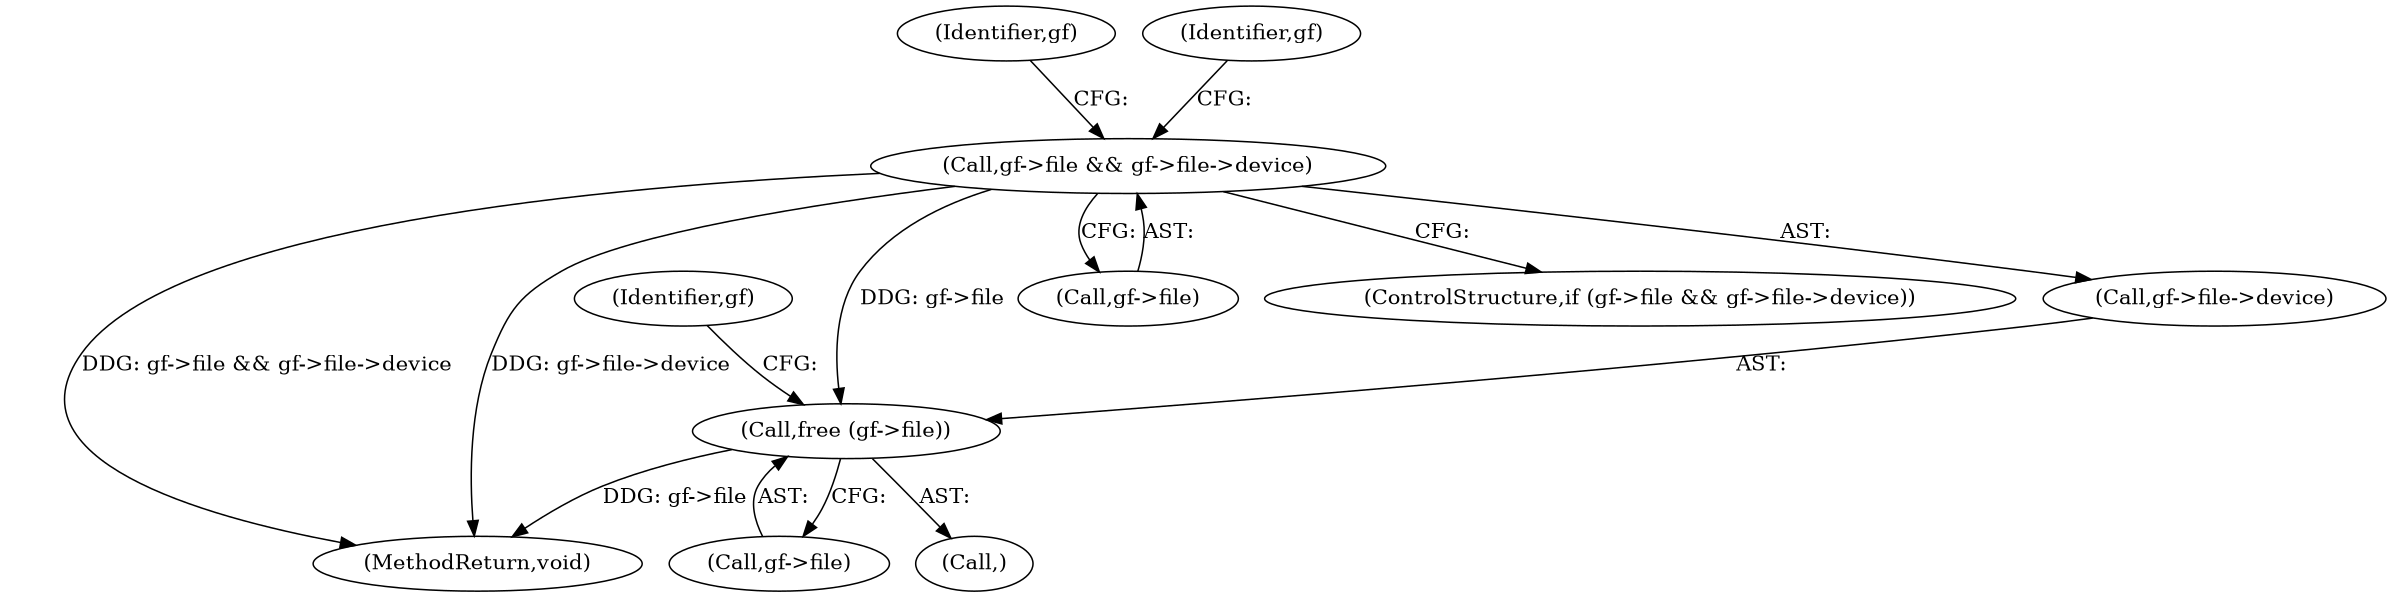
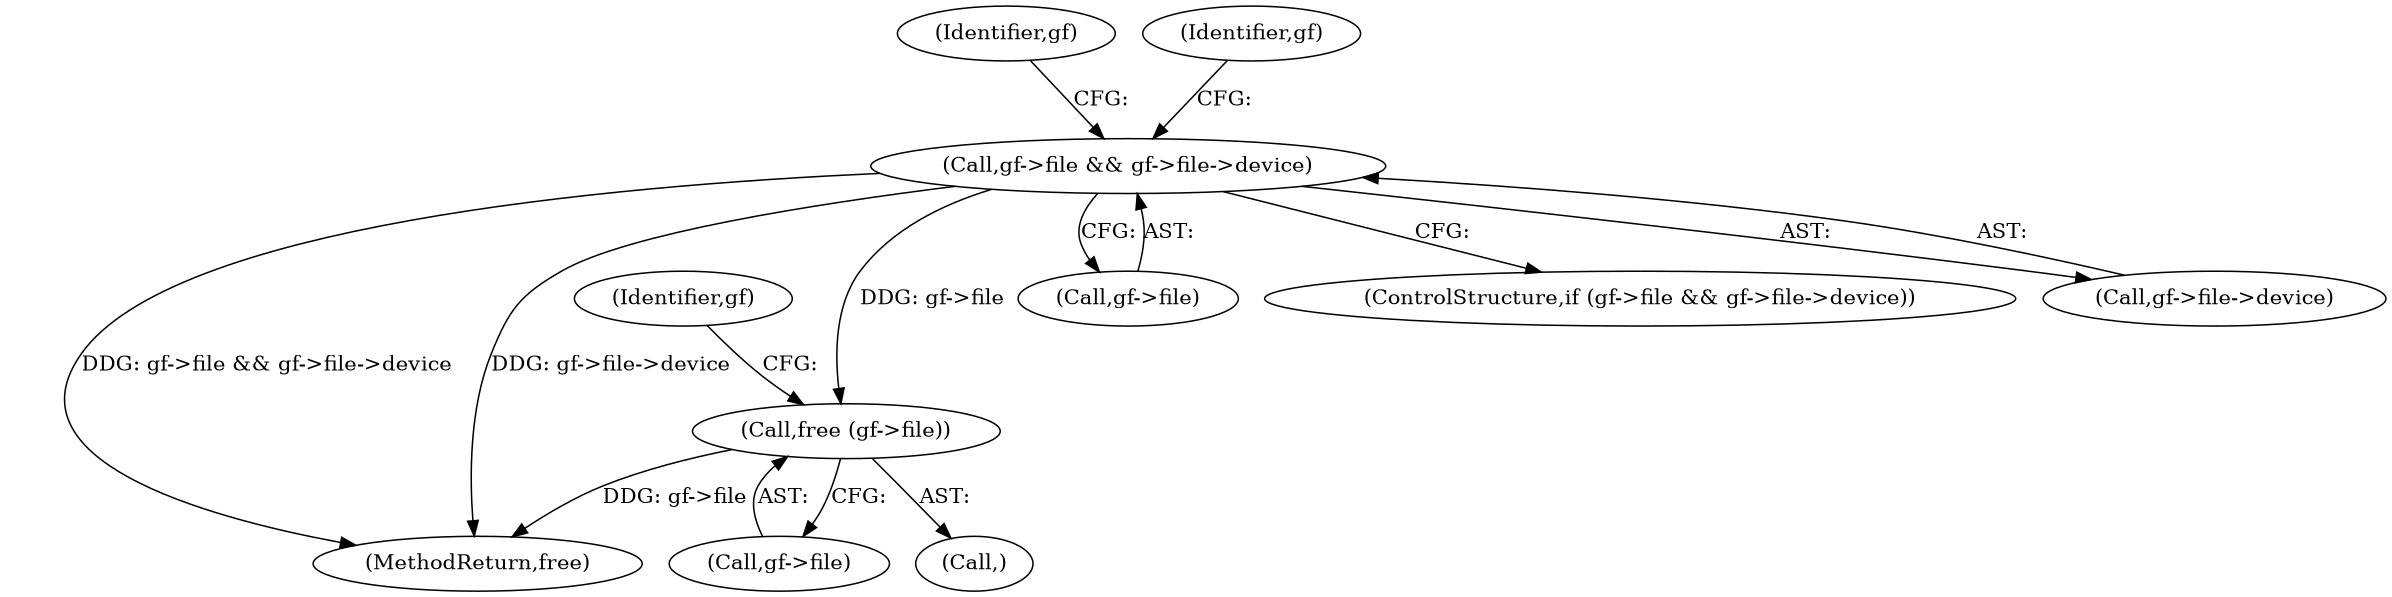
(1548, 374) -> (1754, 210)
(478, 564) -> (478, 564)
